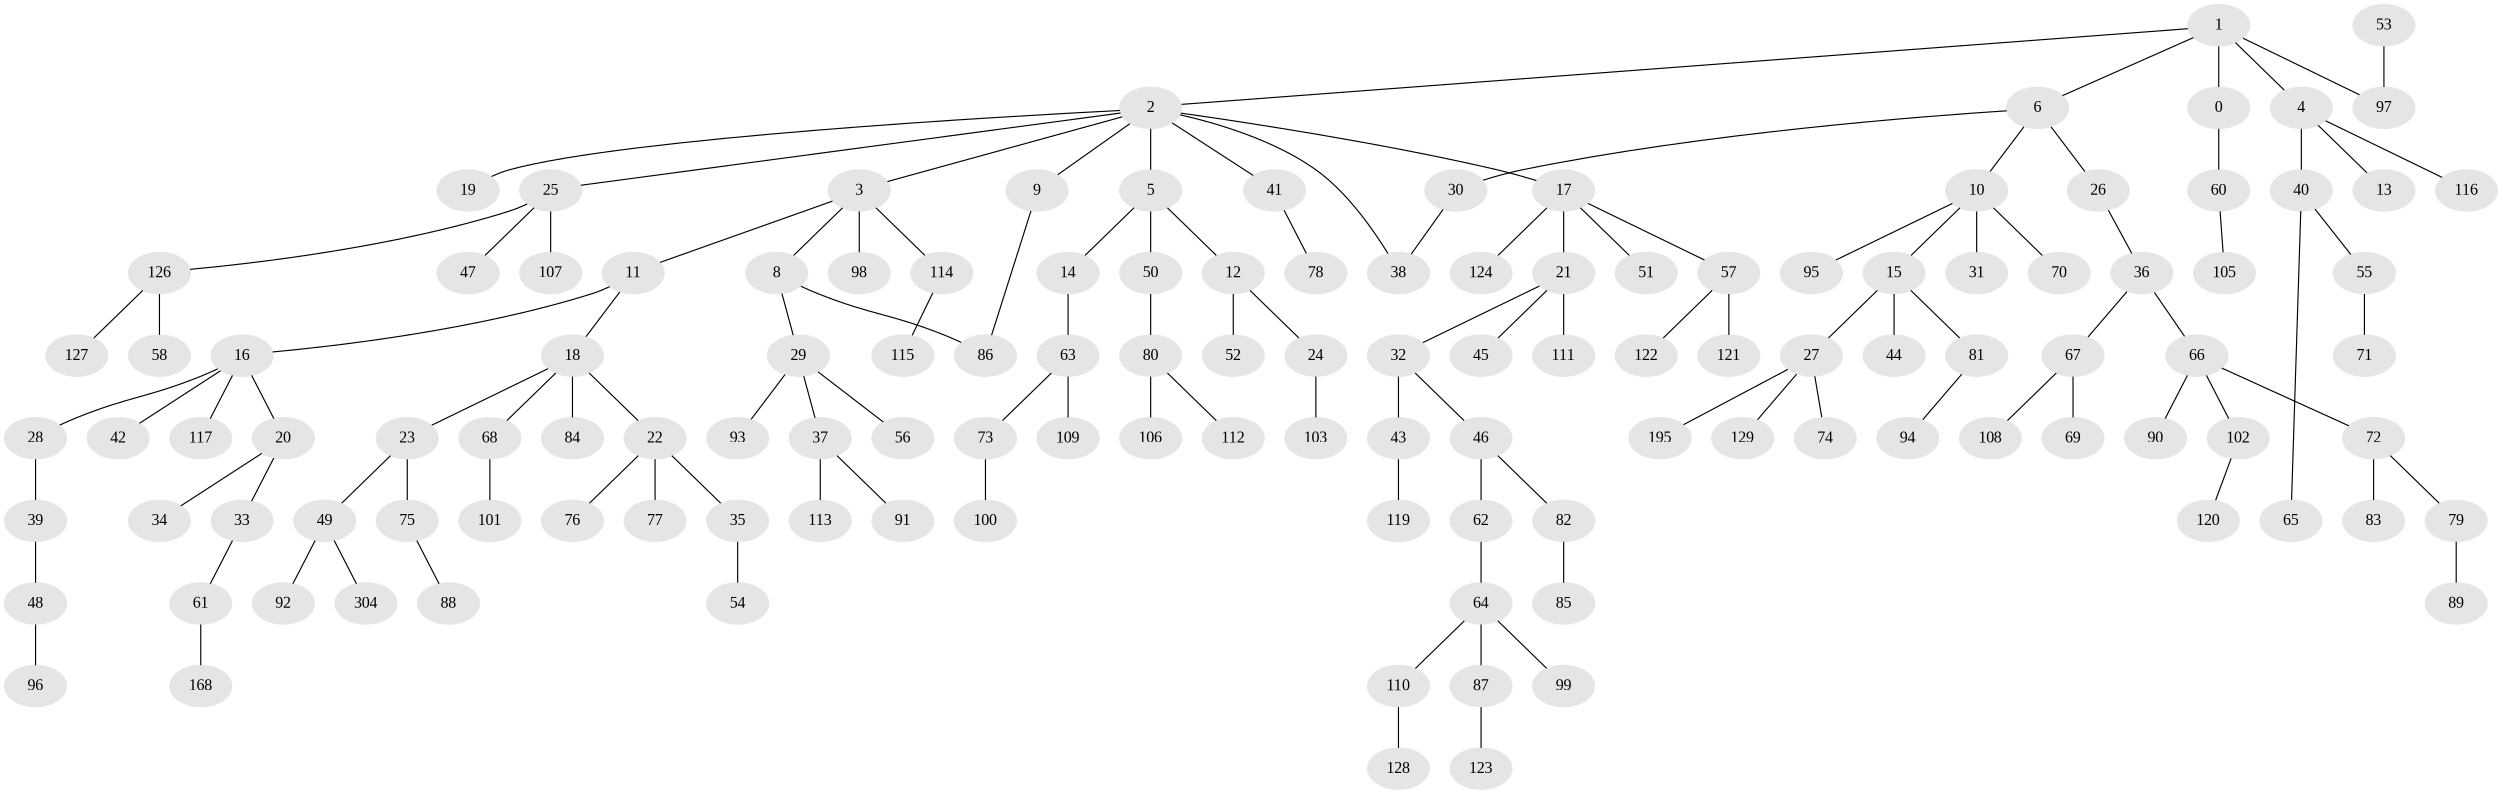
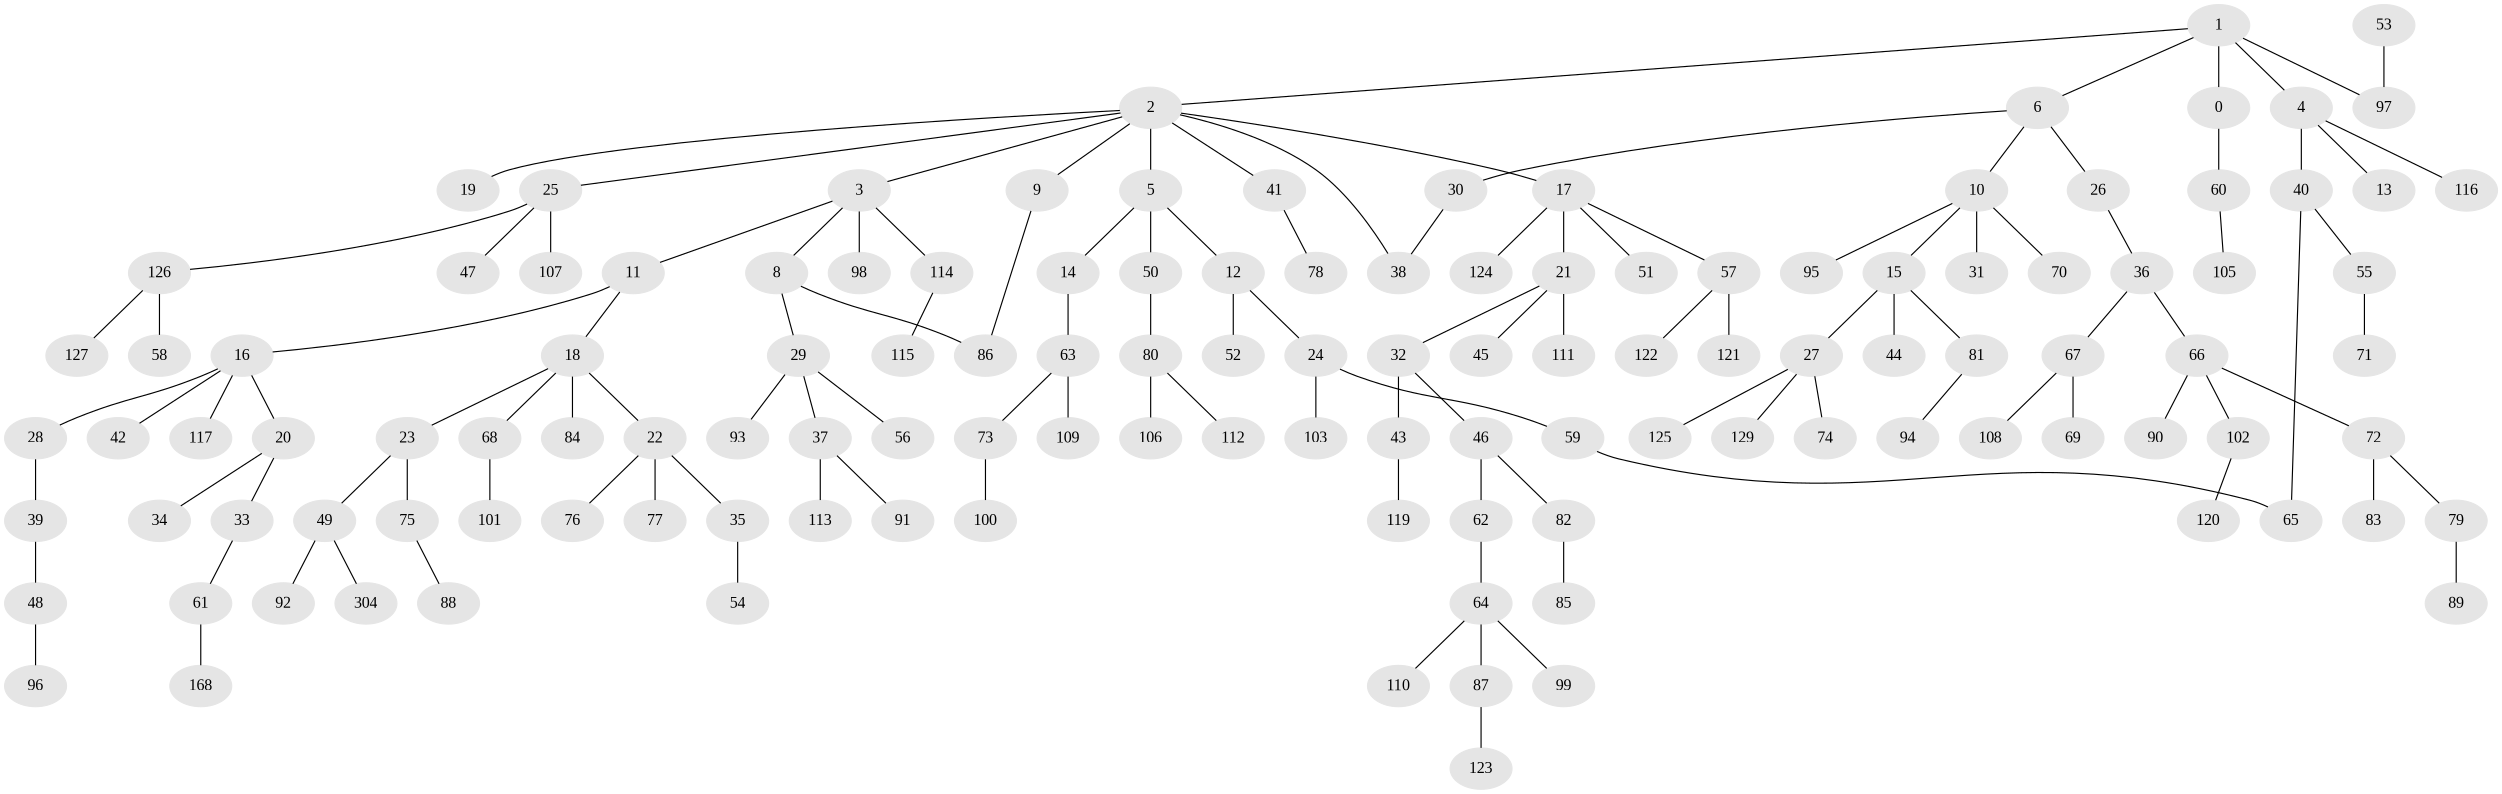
none -> (1573, 438)
(1660, 438) -> (1660, 438)
(1398, 769) -> none
